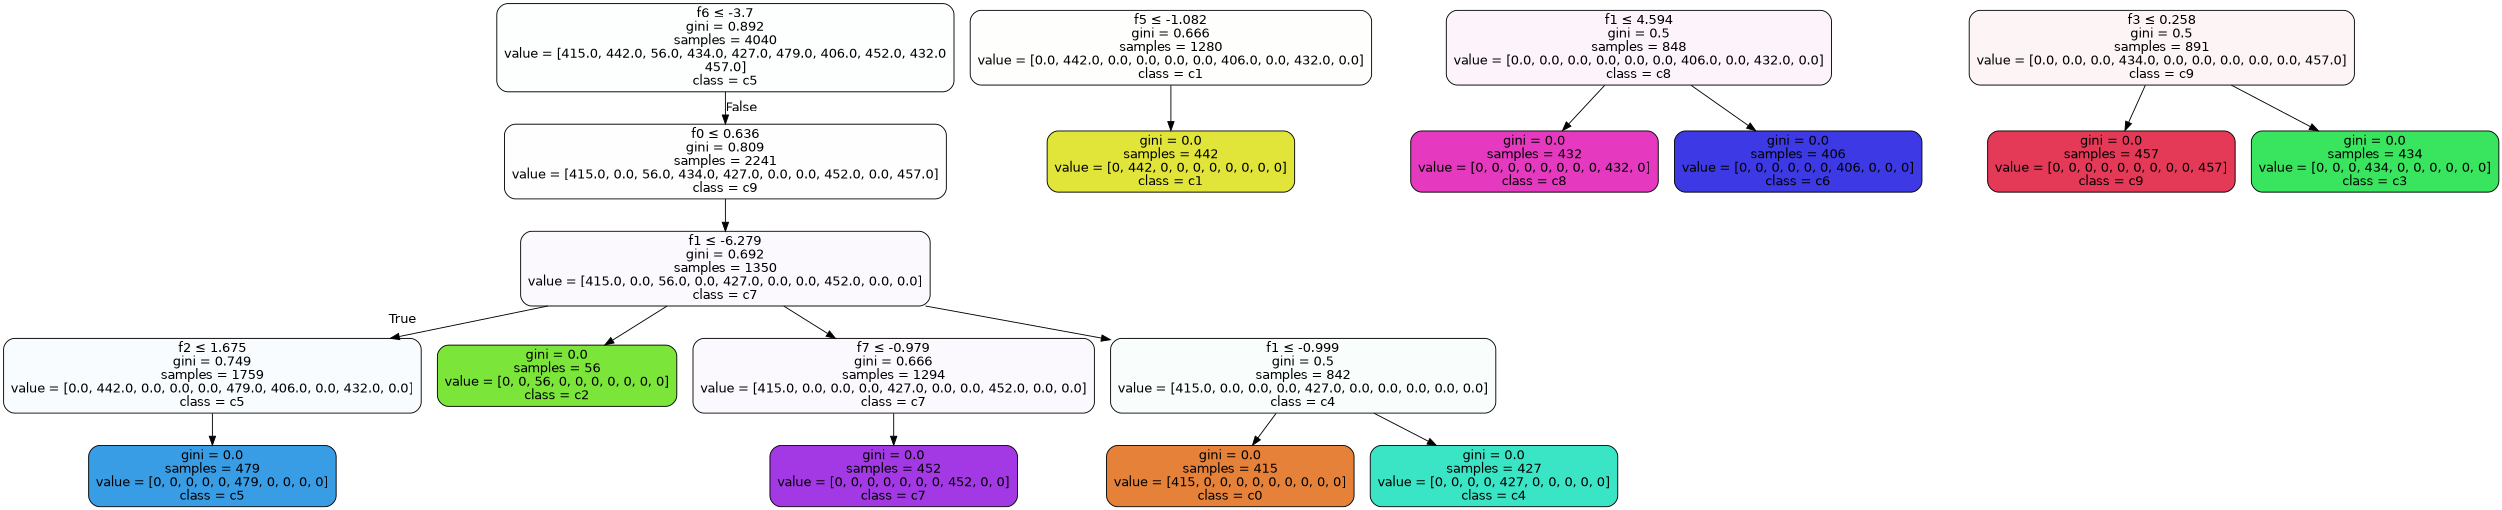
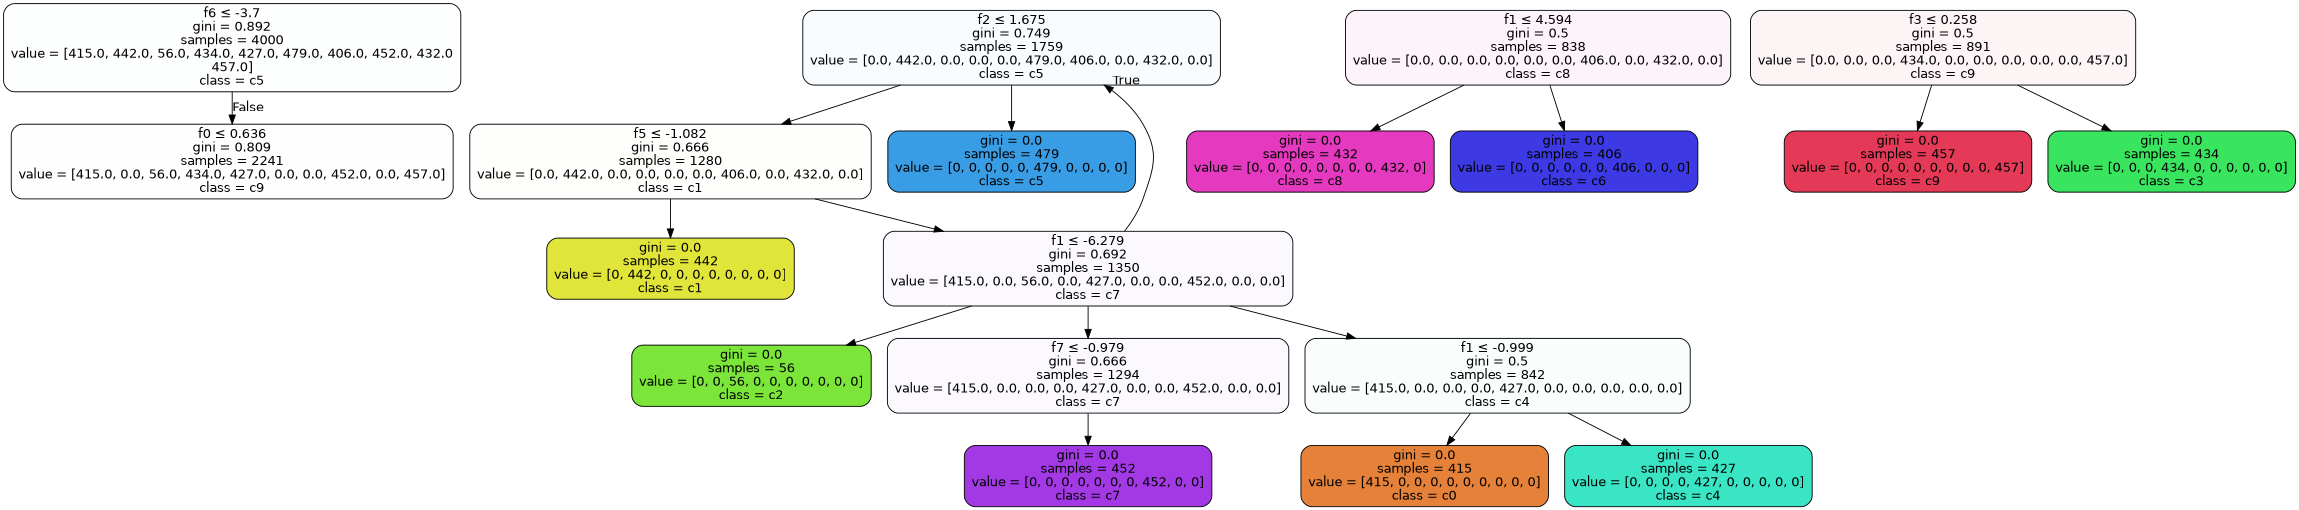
(725, 40) -> (232, 40)
(1639, 47) -> (1538, 47)
none -> (845, 103)
(725, 211) -> (875, 214)
